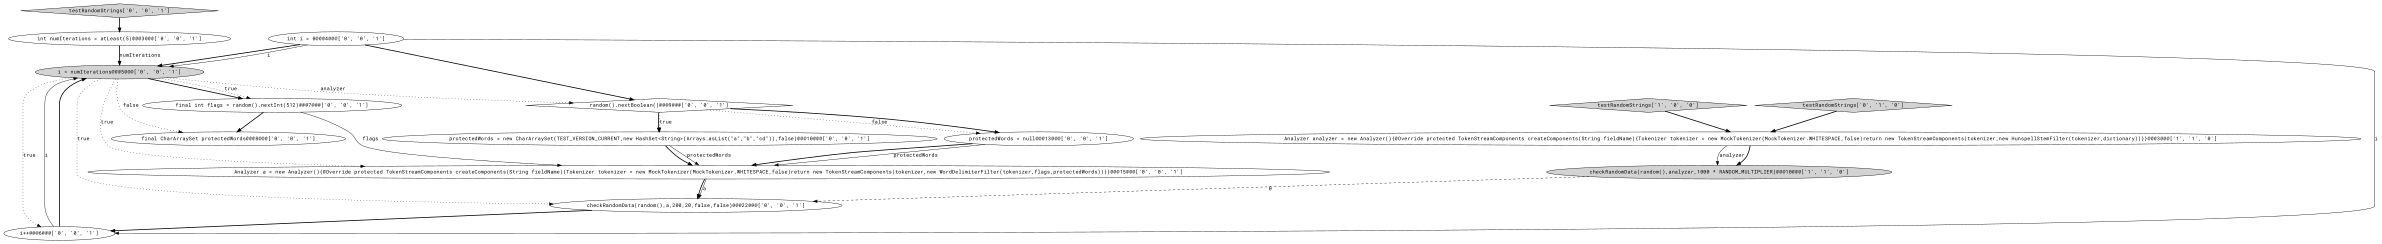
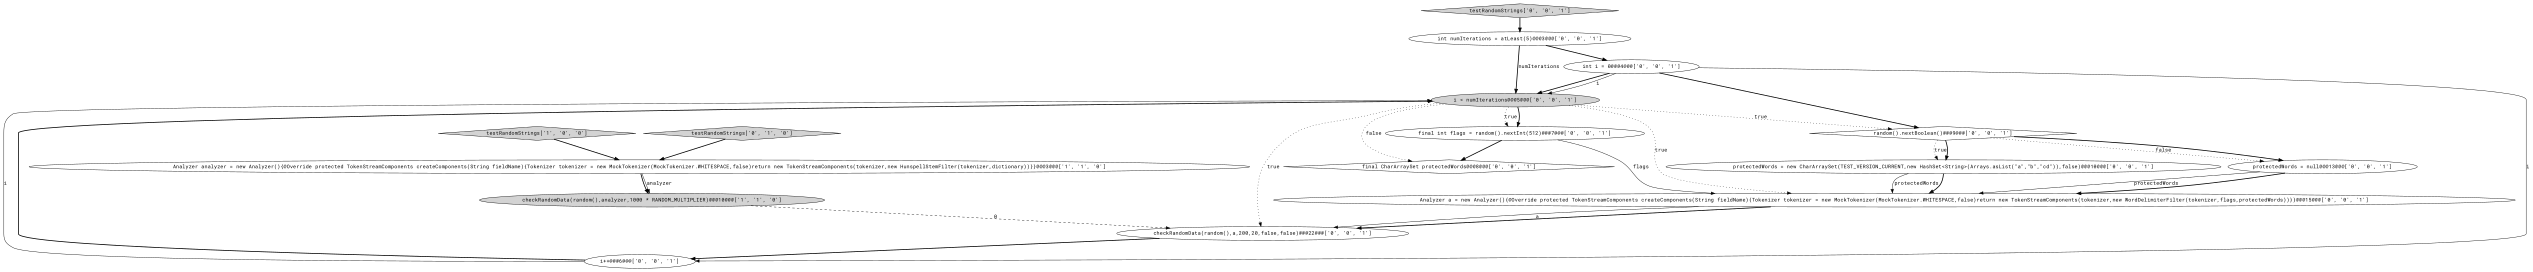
none -> (1574, 52)
(333, 89) -> (1761, 117)
(23, 138) -> none
(228, 139) -> (1449, 167)
